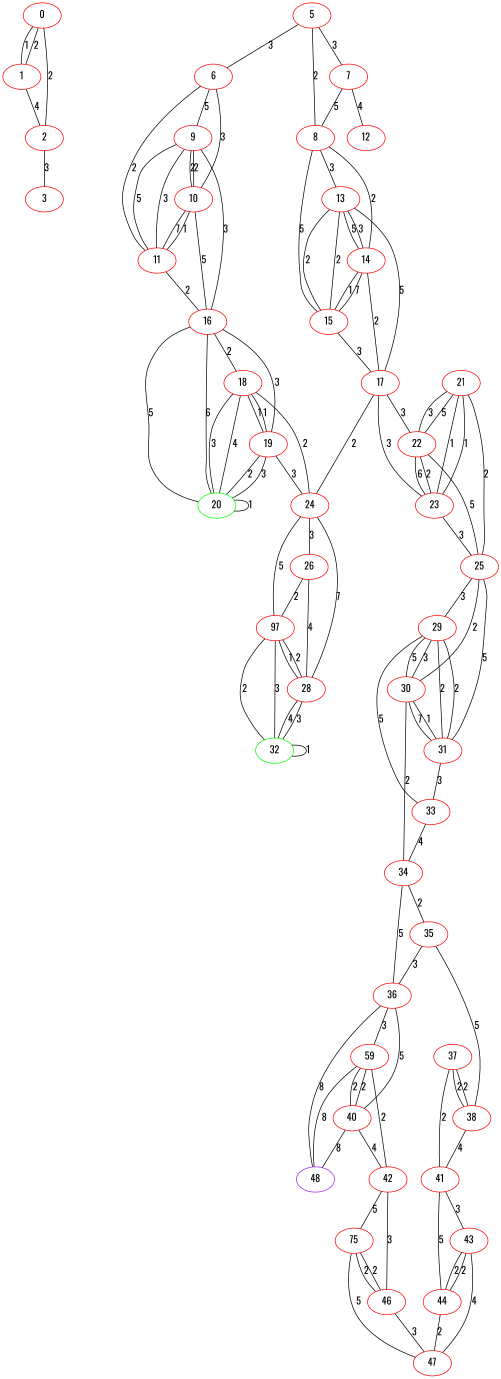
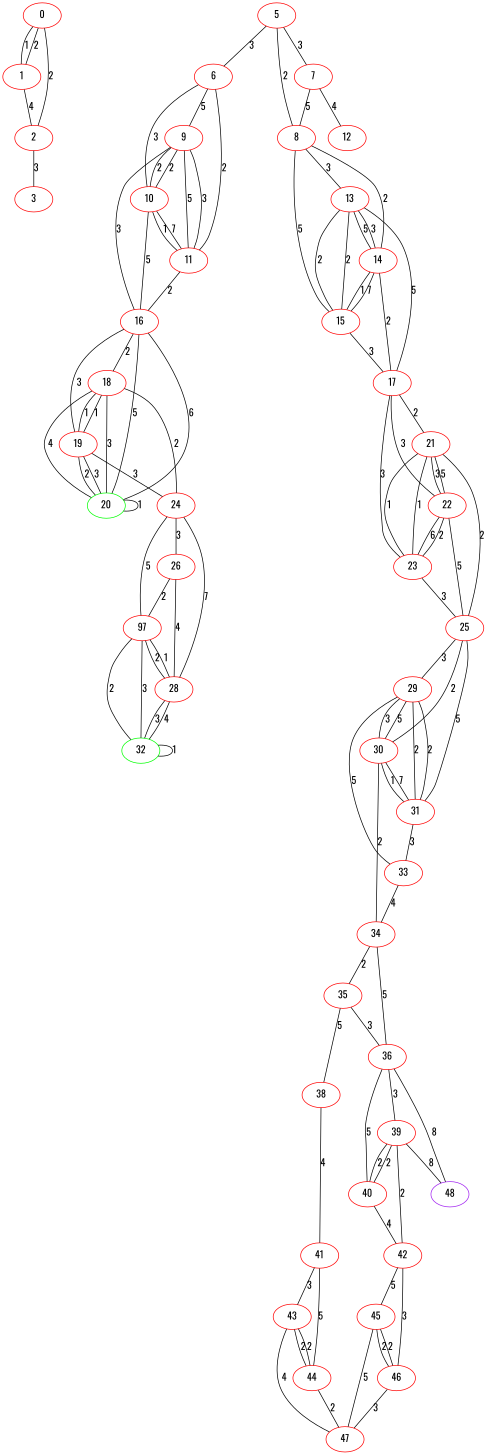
(345, 444) -> (412, 414)
(370, 1057) -> (396, 1133)
(453, 1057) -> none
(334, 1149) -> none
(354, 1241) -> (376, 1317)
